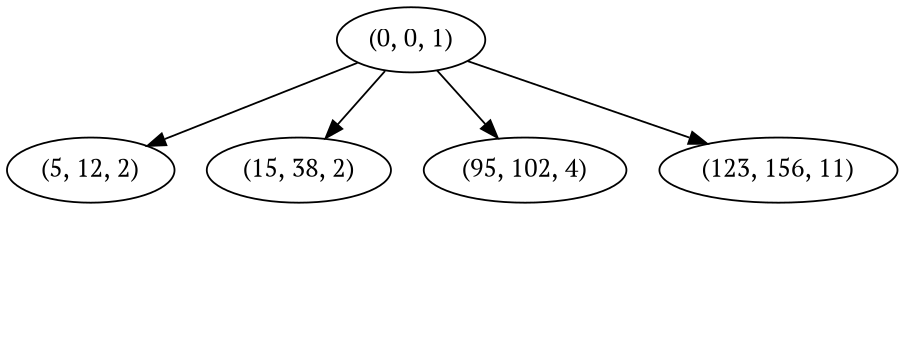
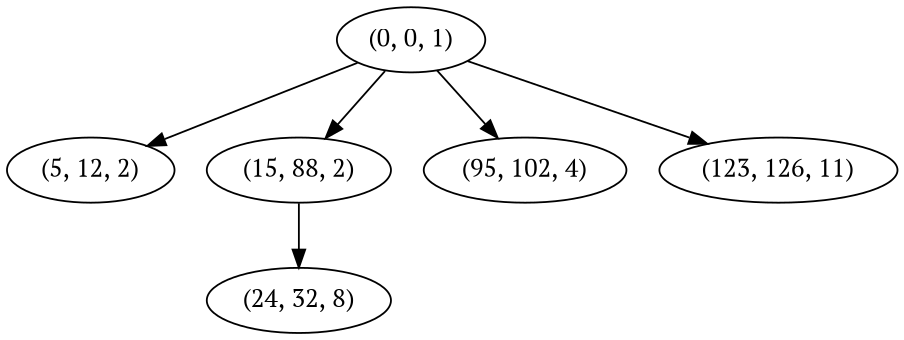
(299, 170) -> (299, 170)
(778, 170) -> (778, 170)
none -> (299, 300)
